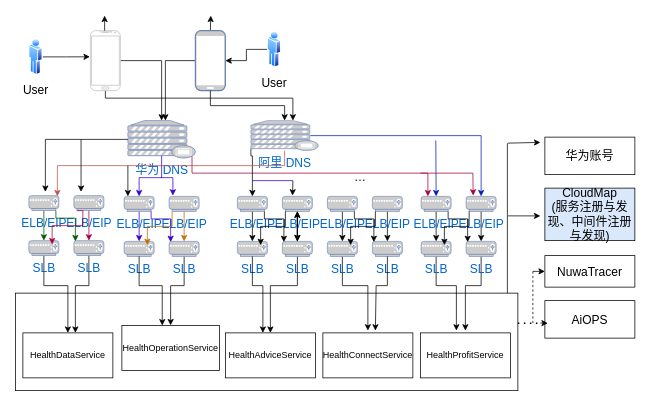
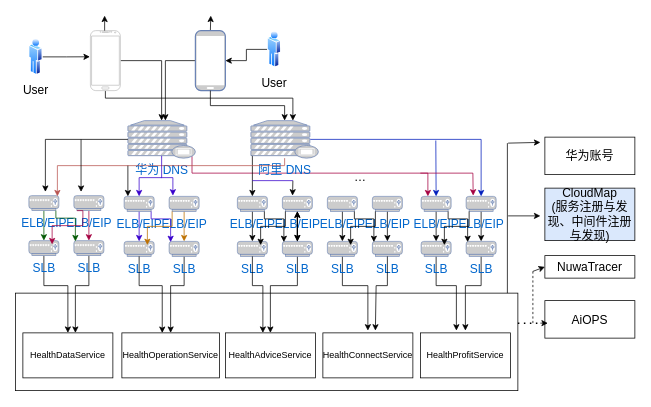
(285, 135) -> (285, 139)
(590, 271) -> (590, 267)
(171, 348) -> (171, 355)
